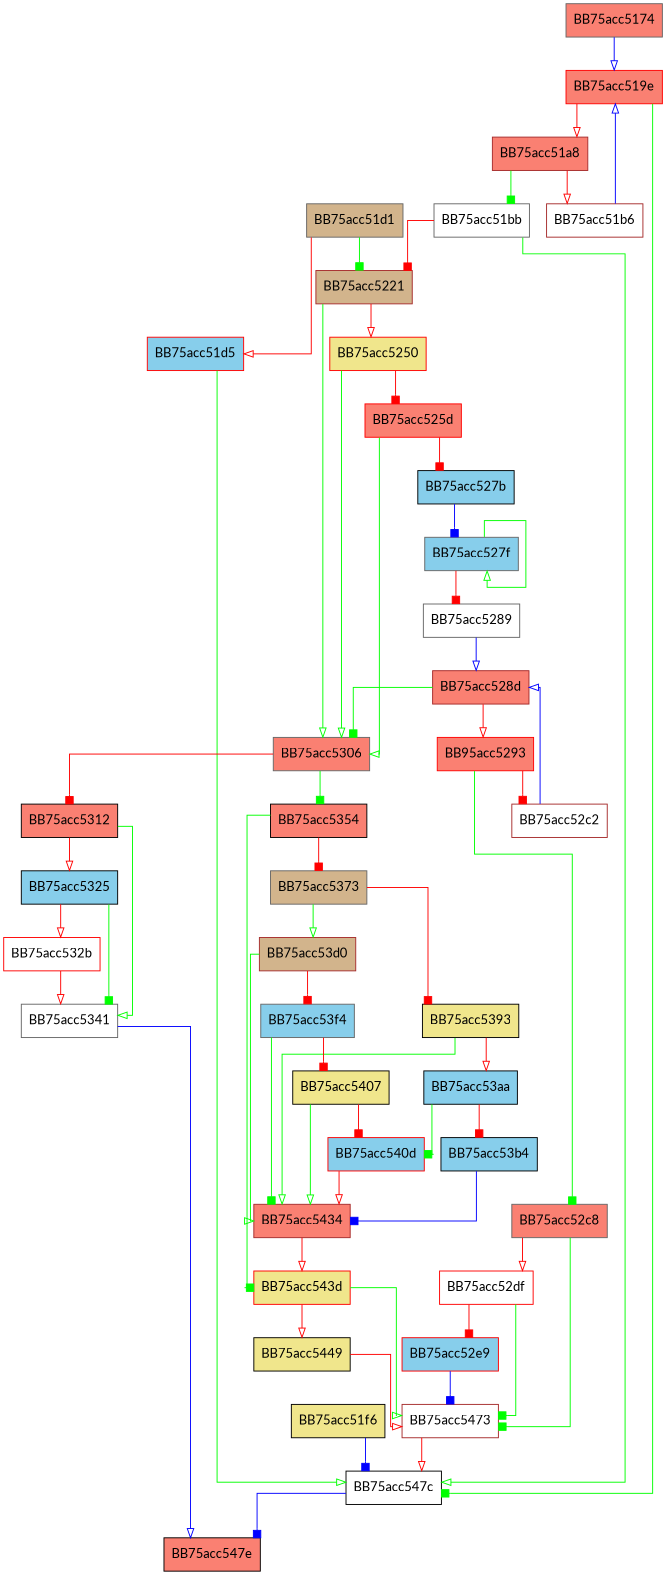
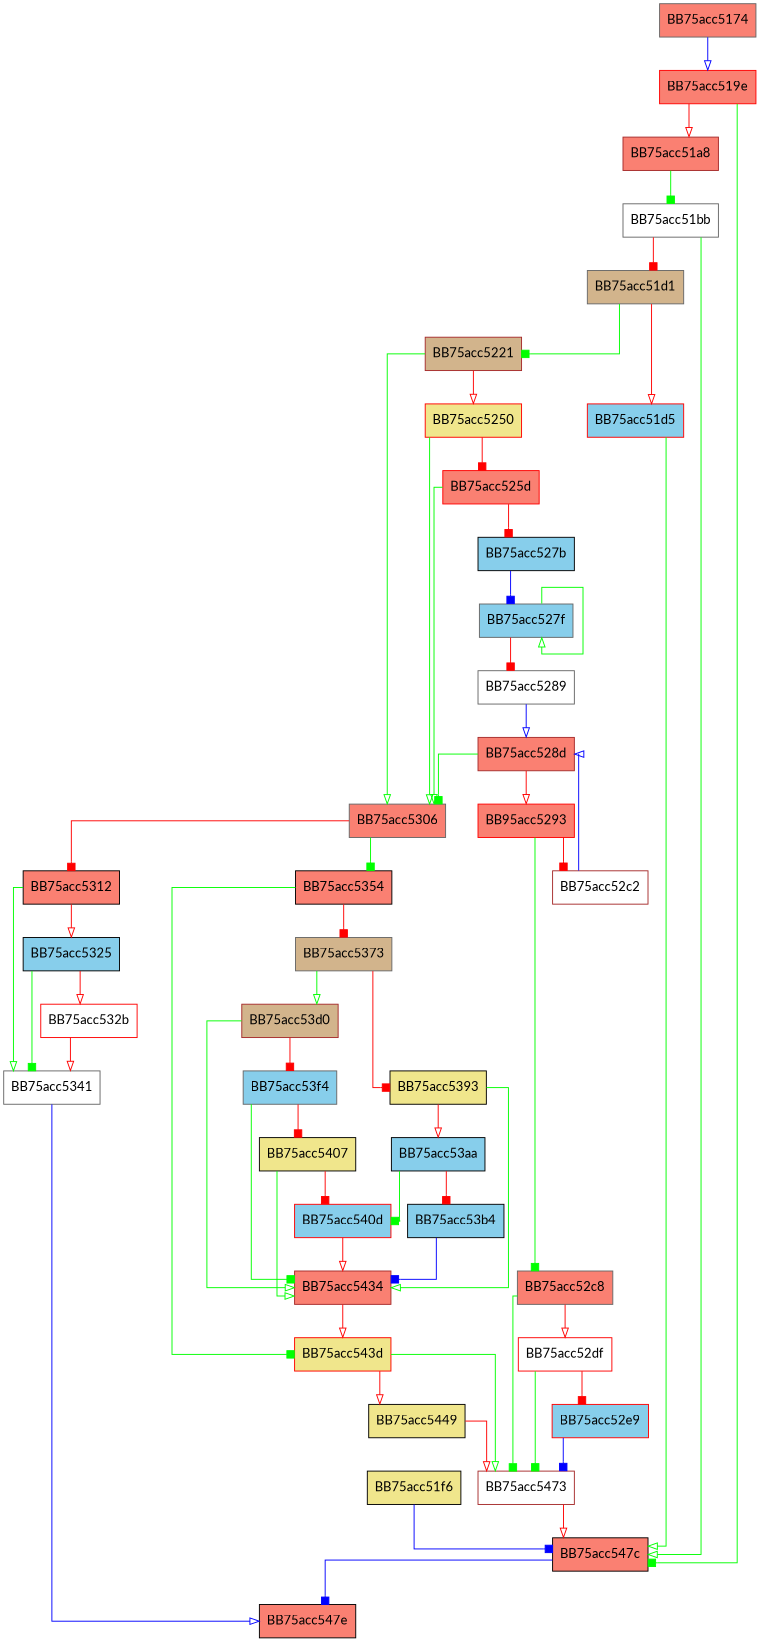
(595, 220) -> none
(408, 228) -> (653, 249)
(394, 1488) -> (600, 1554)
